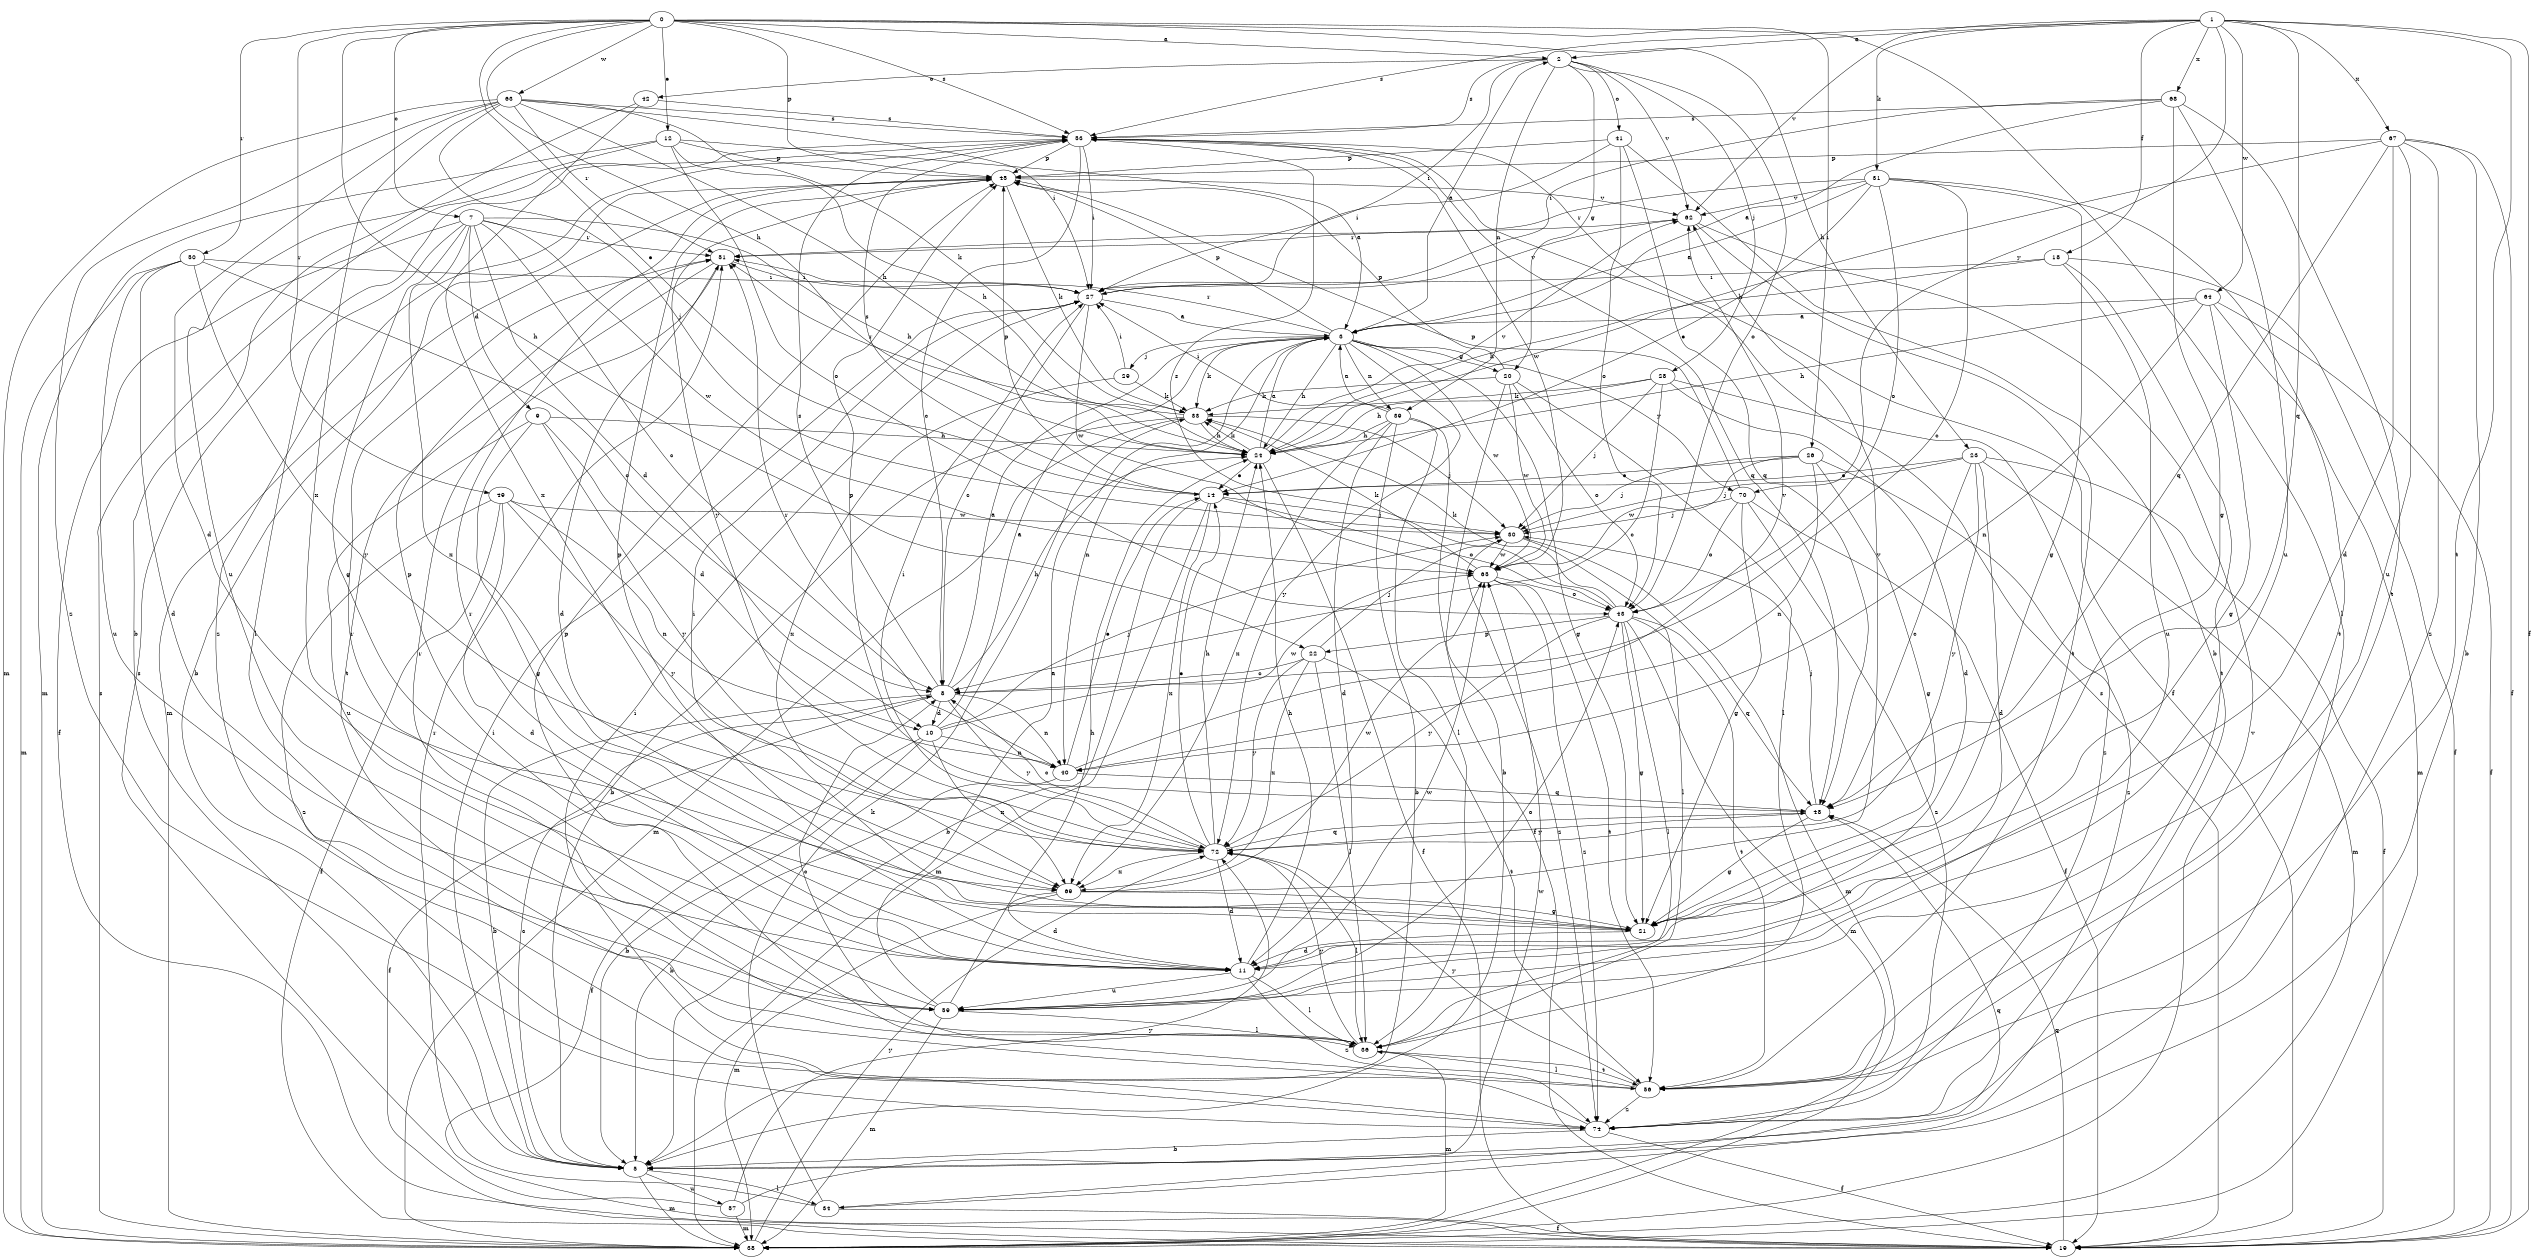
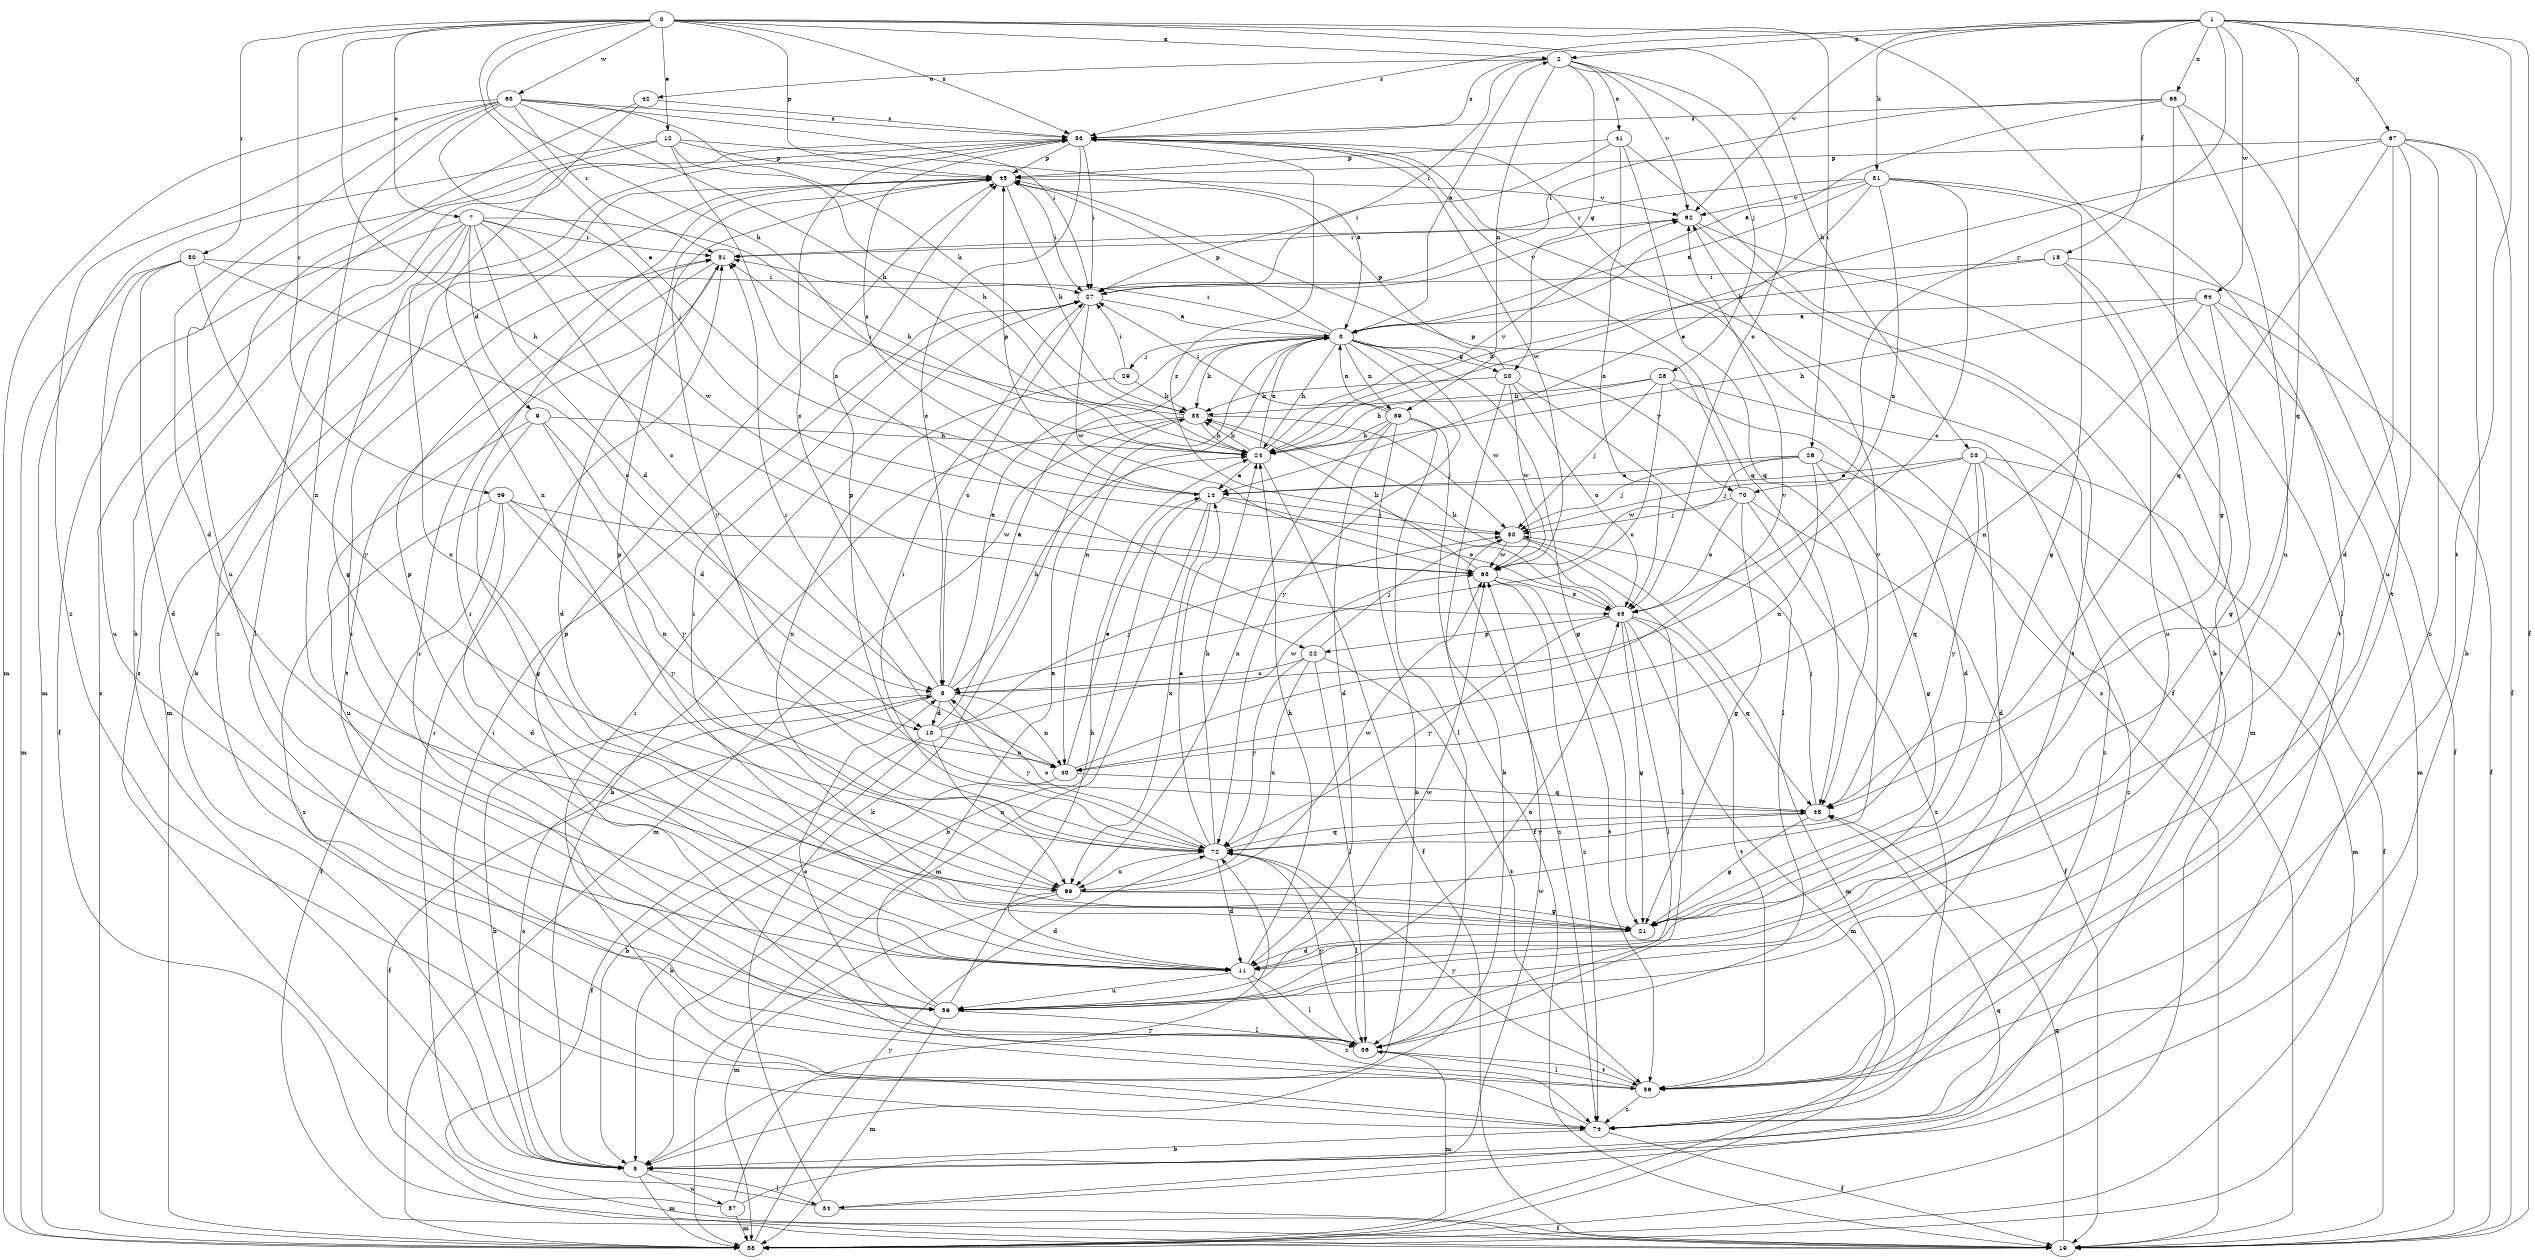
(929, 285) -> (1052, 231)
(1027, 521) -> (988, 542)
(1915, 634) -> (1915, 634)
(2253, 733) -> (2253, 733)
